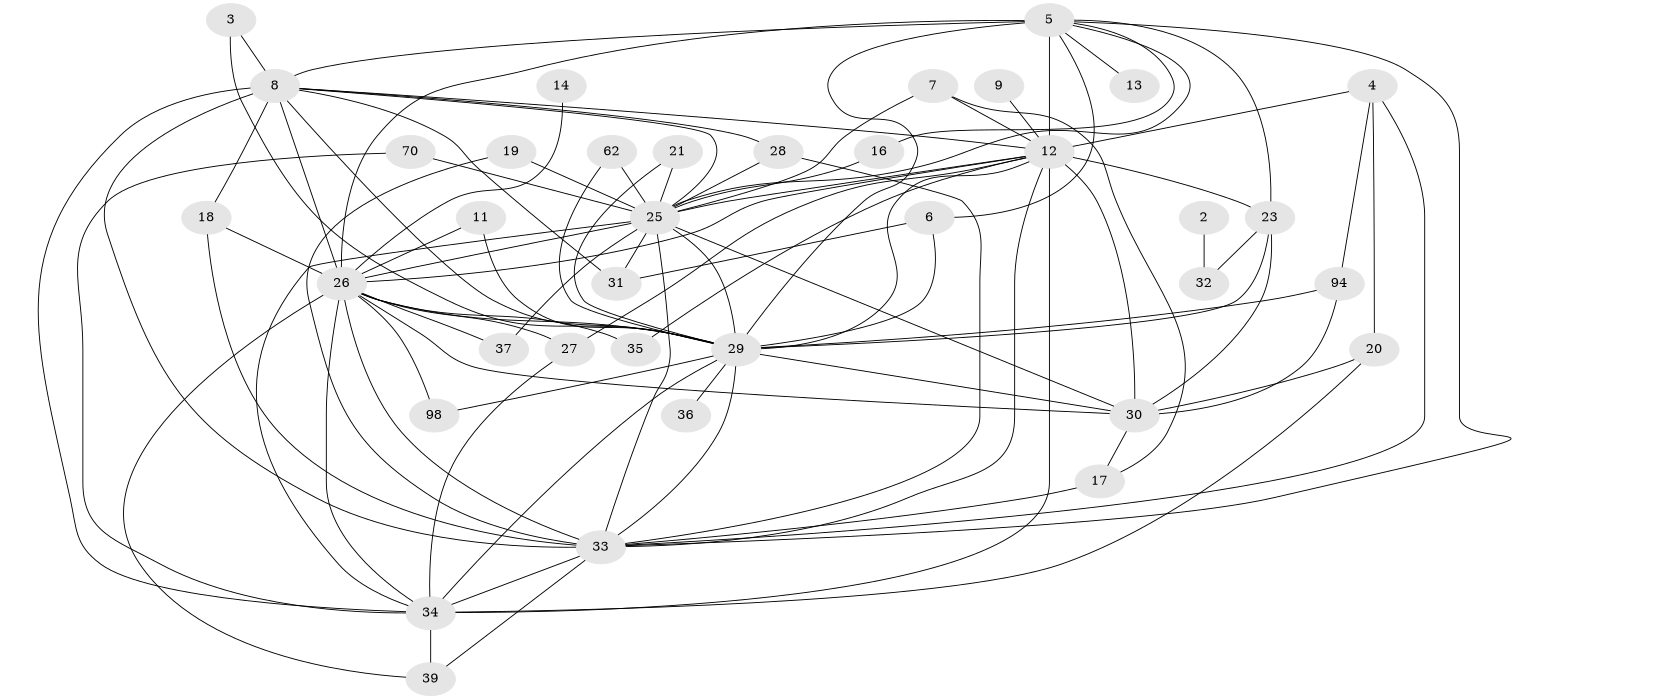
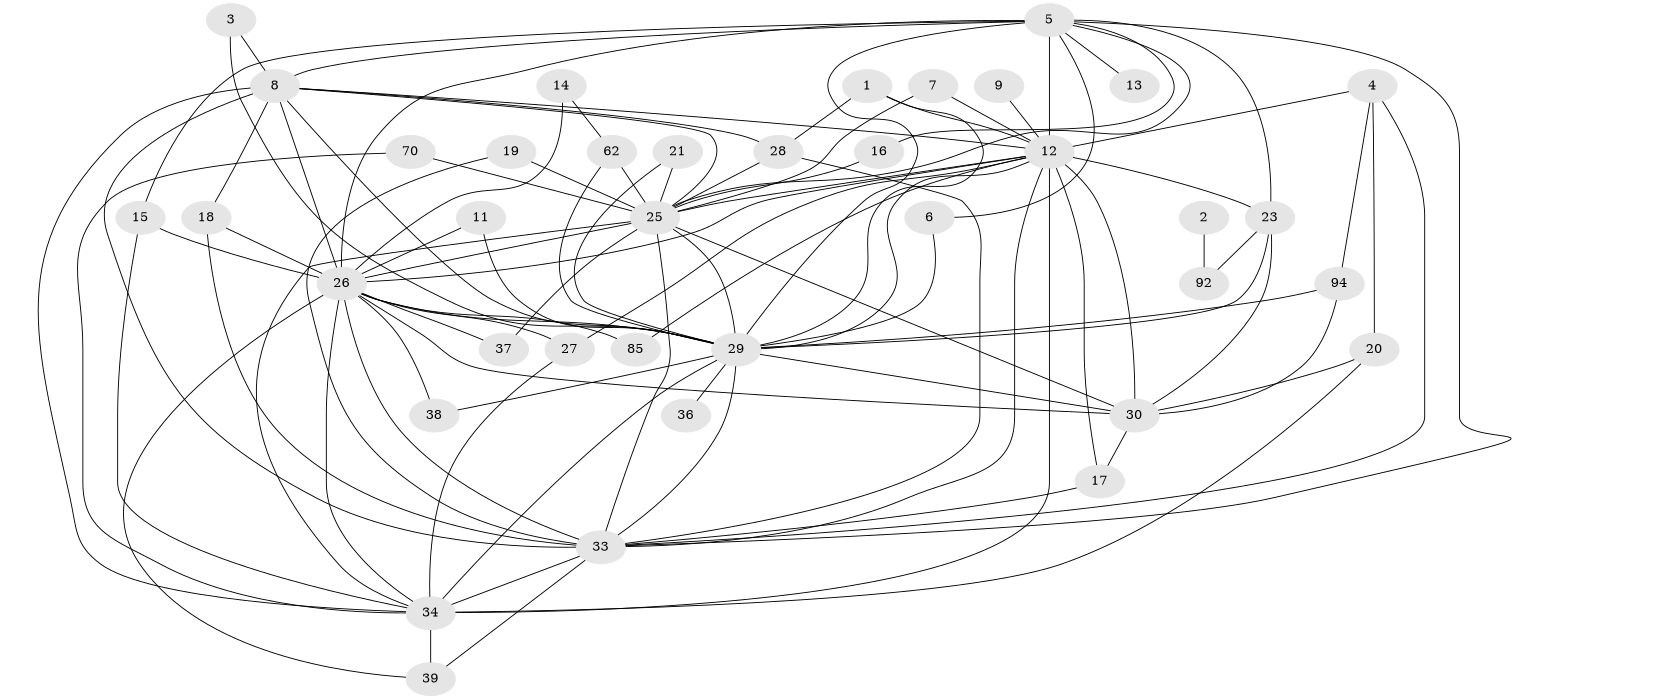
none -> (867, 86)
none -> (588, 121)
none -> (141, 218)
(1137, 246) -> (1084, 315)
(616, 284) -> none
(1204, 284) -> (1204, 284)
(636, 350) -> (636, 350)
(434, 416) -> (434, 416)
